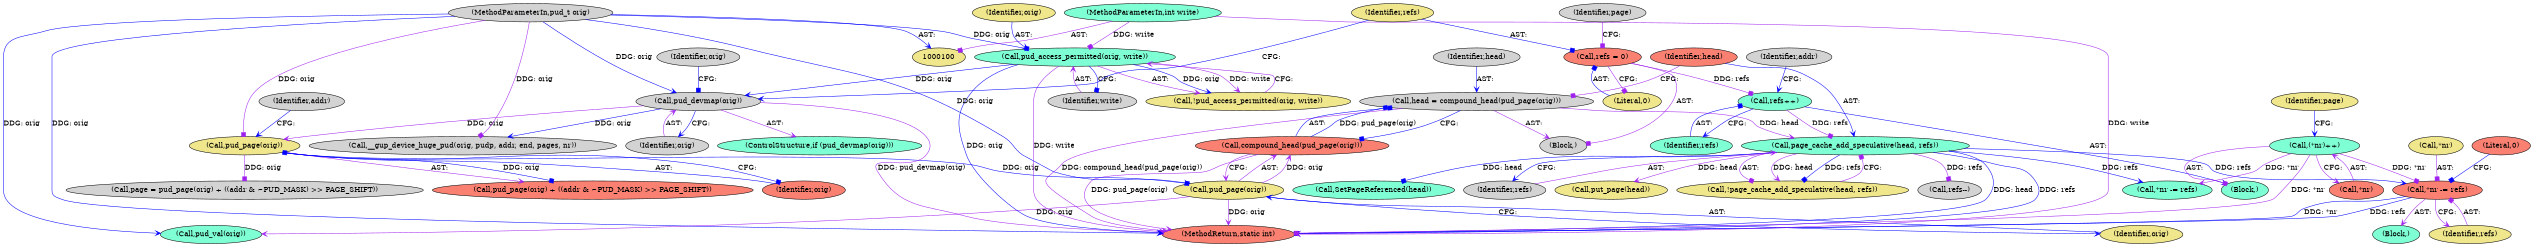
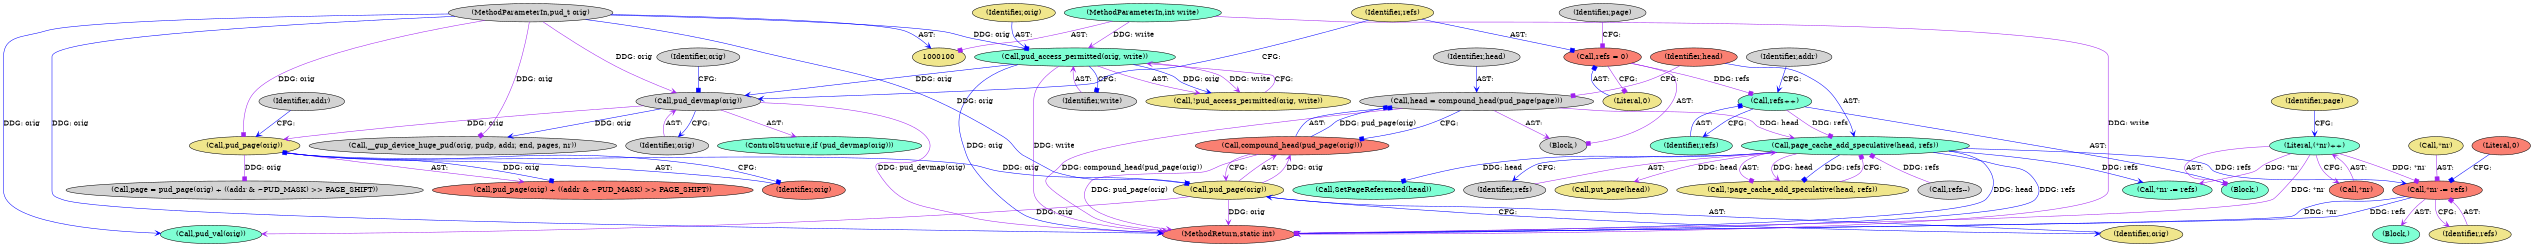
(1111, 33) -> (1111, 33)
(605, 61) -> (605, 61)
(1477, 101) -> (1477, 101)
(2315, 146) -> (2315, 146)
(1934, 160) -> (1902, 171)
